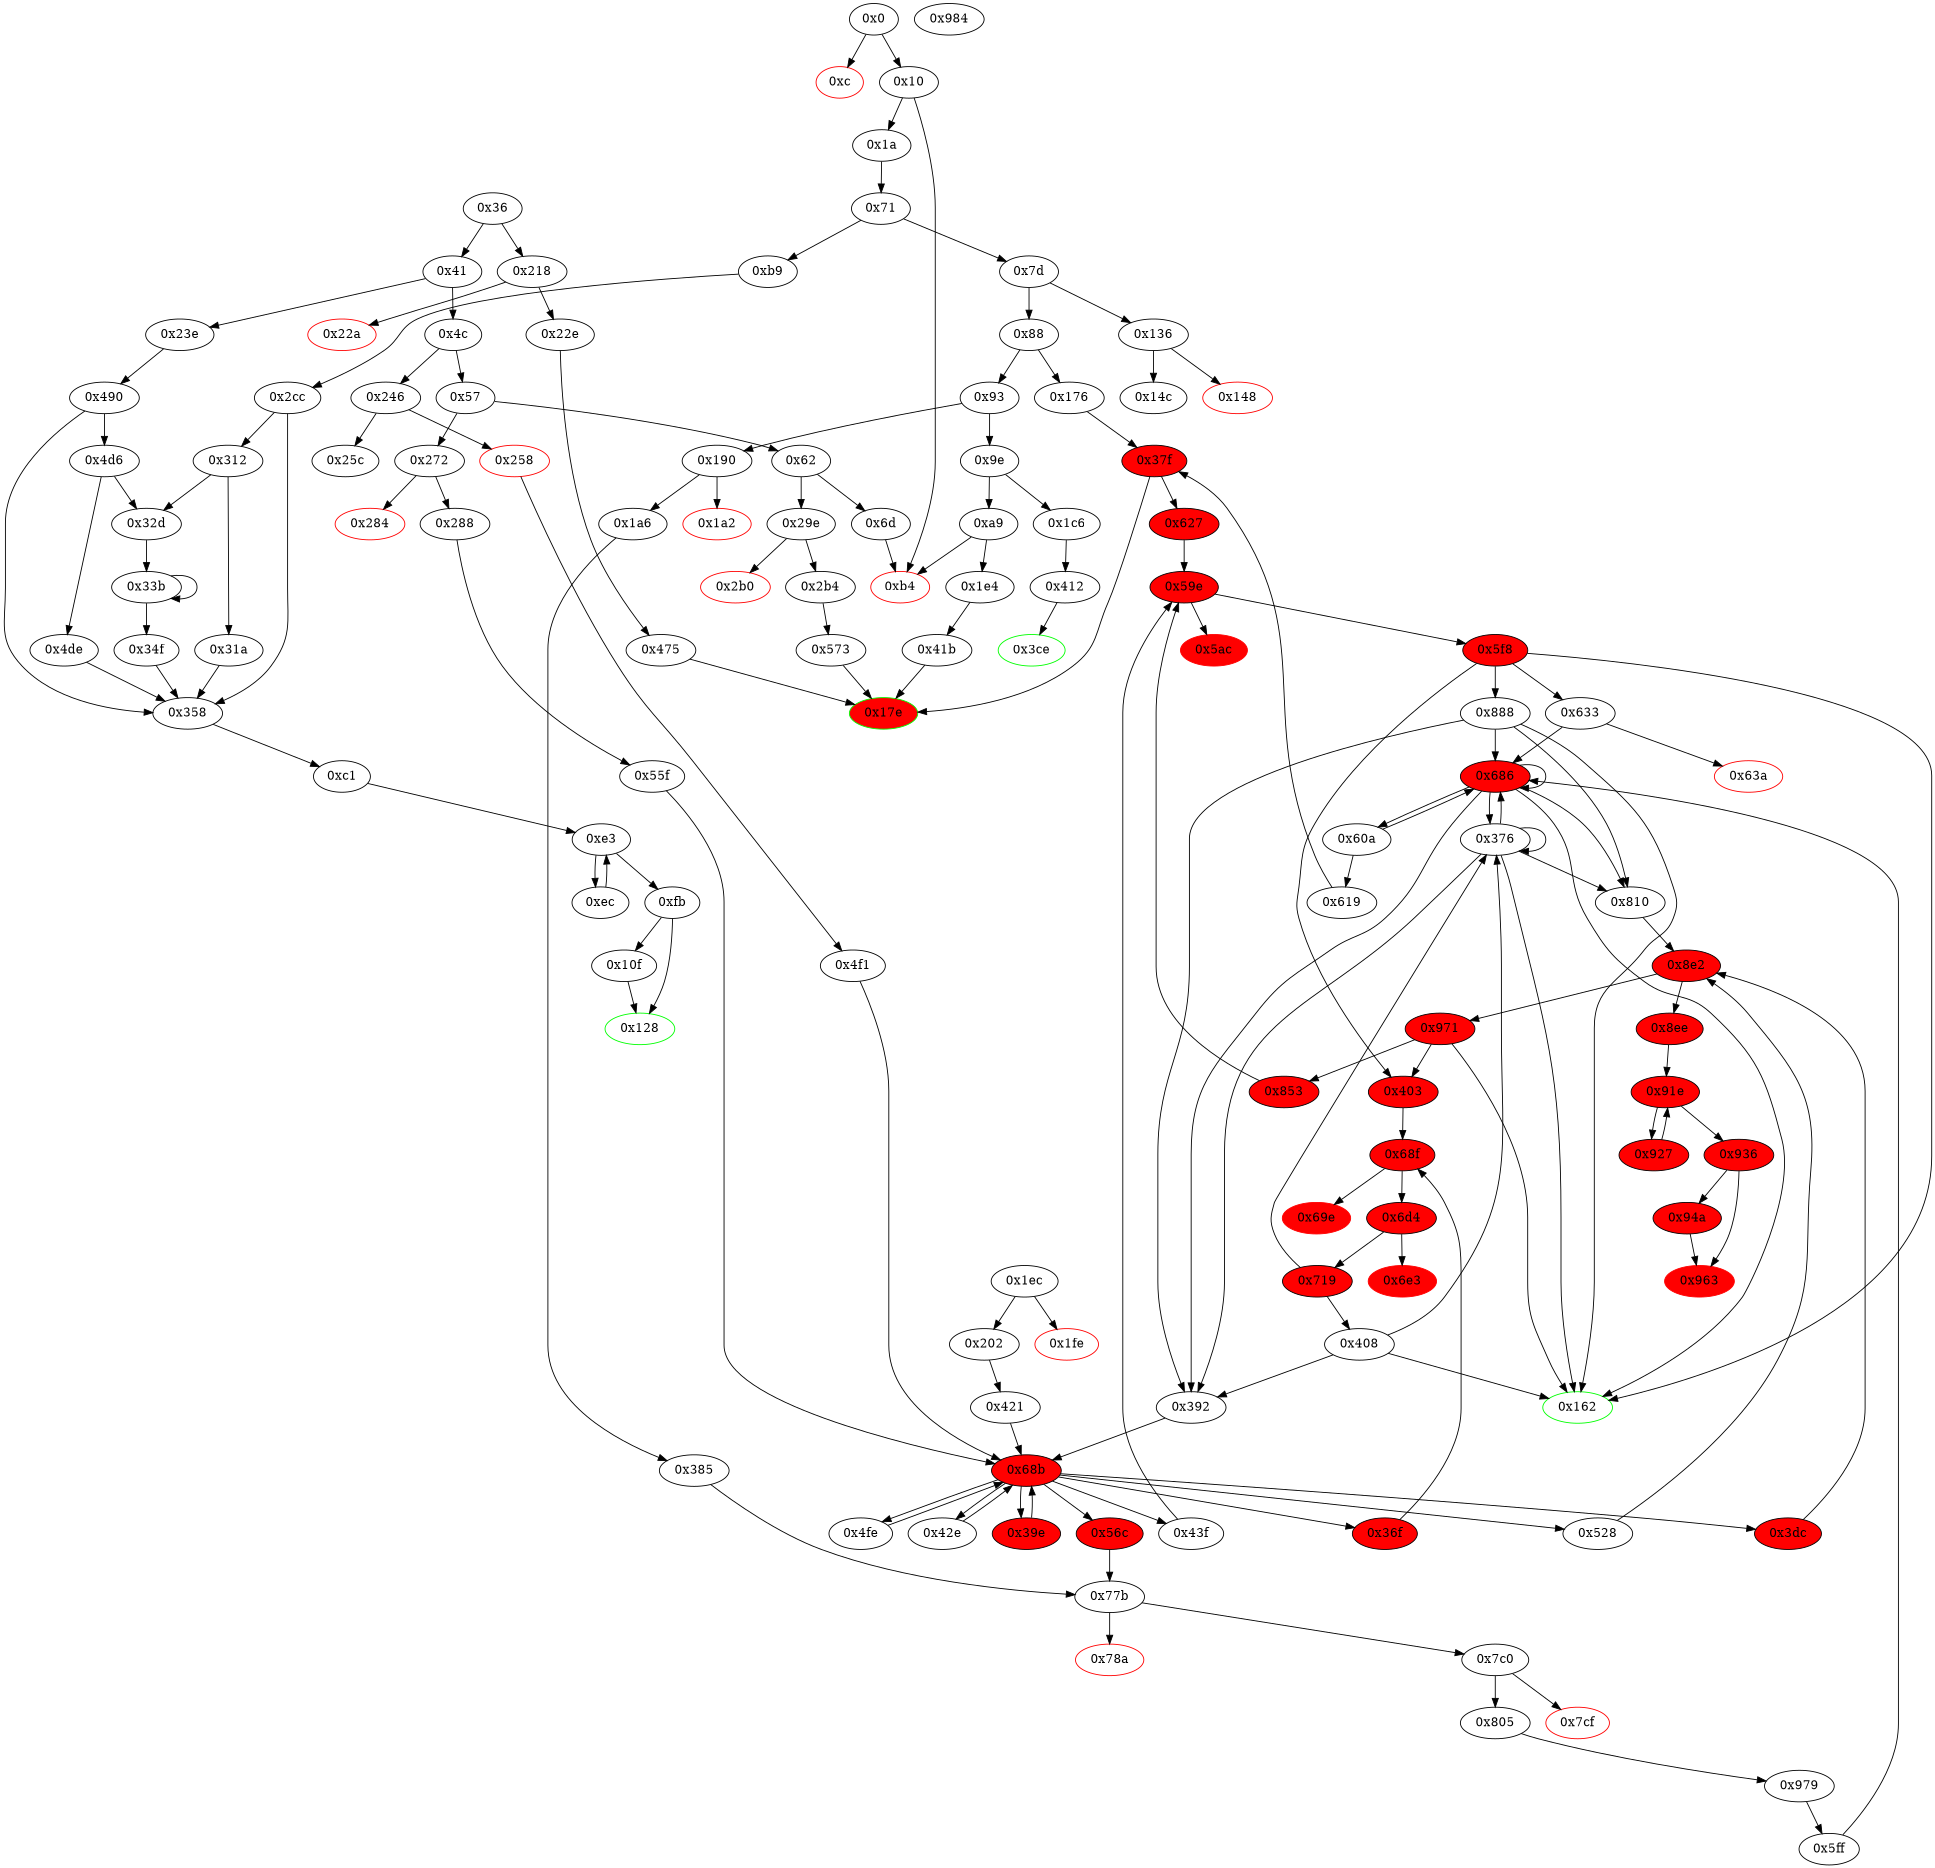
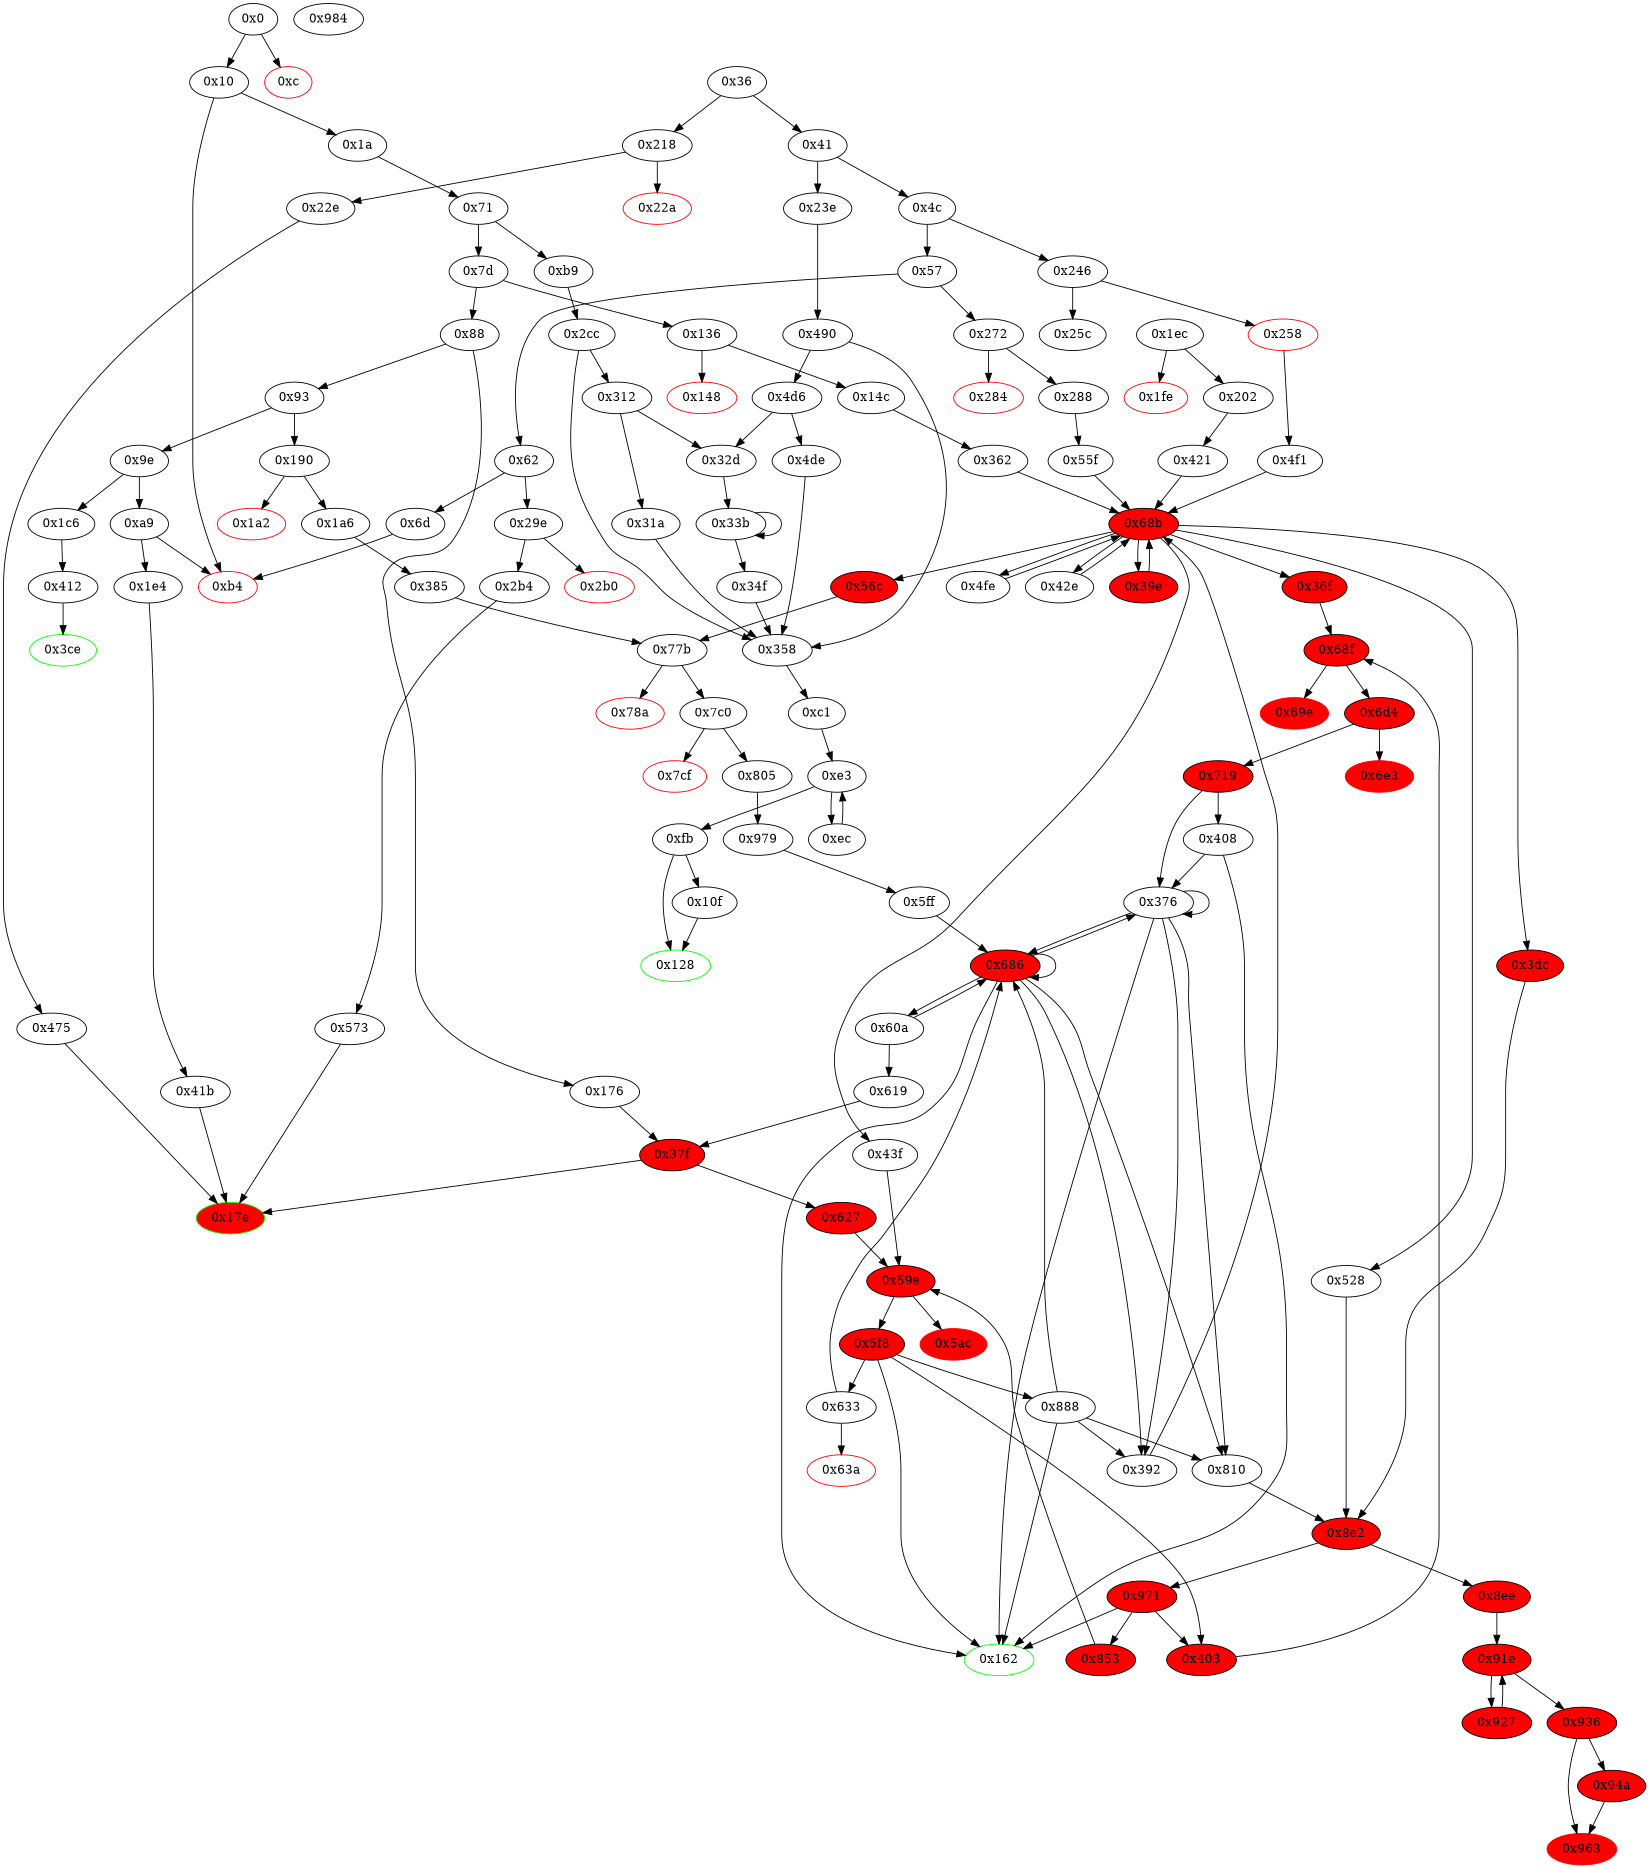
none -> (993, 461)
(1280, 1374) -> none
